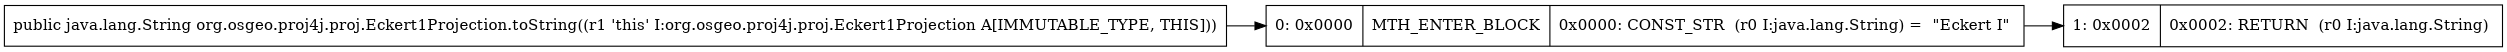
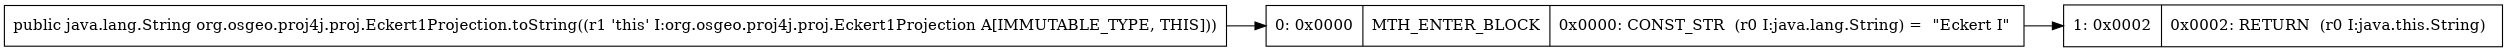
(2331, 25) -> (2331, 25)
